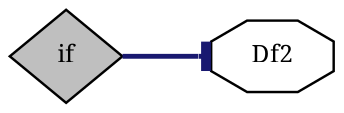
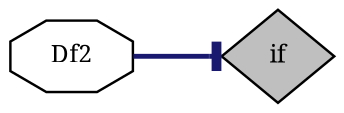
(160, 56) -> (171, 56)
